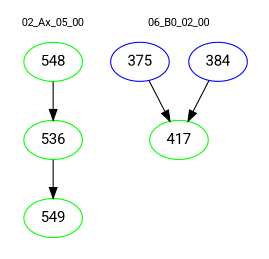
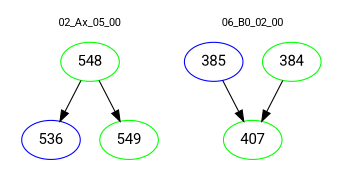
(140, 62) -> (214, 62)
(218, 62) -> (292, 62)
(53, 140) -> (51, 140)
(179, 140) -> (253, 140)
(53, 174) -> (107, 96)
